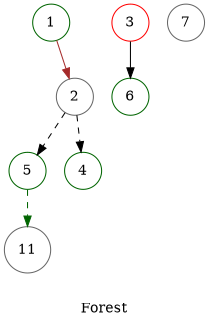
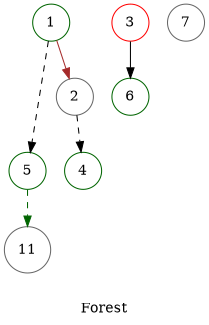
(54, 129) -> (40, 91)
